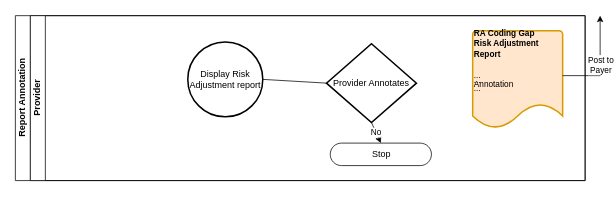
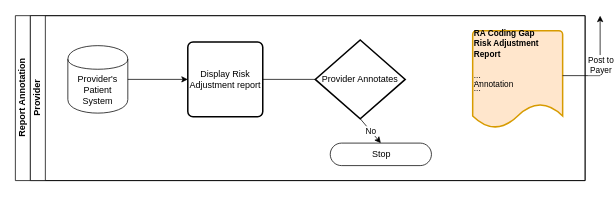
none -> (98, 79)
none -> (155, 79)
(225, 79) -> (225, 79)
(372, 83) -> (360, 79)
